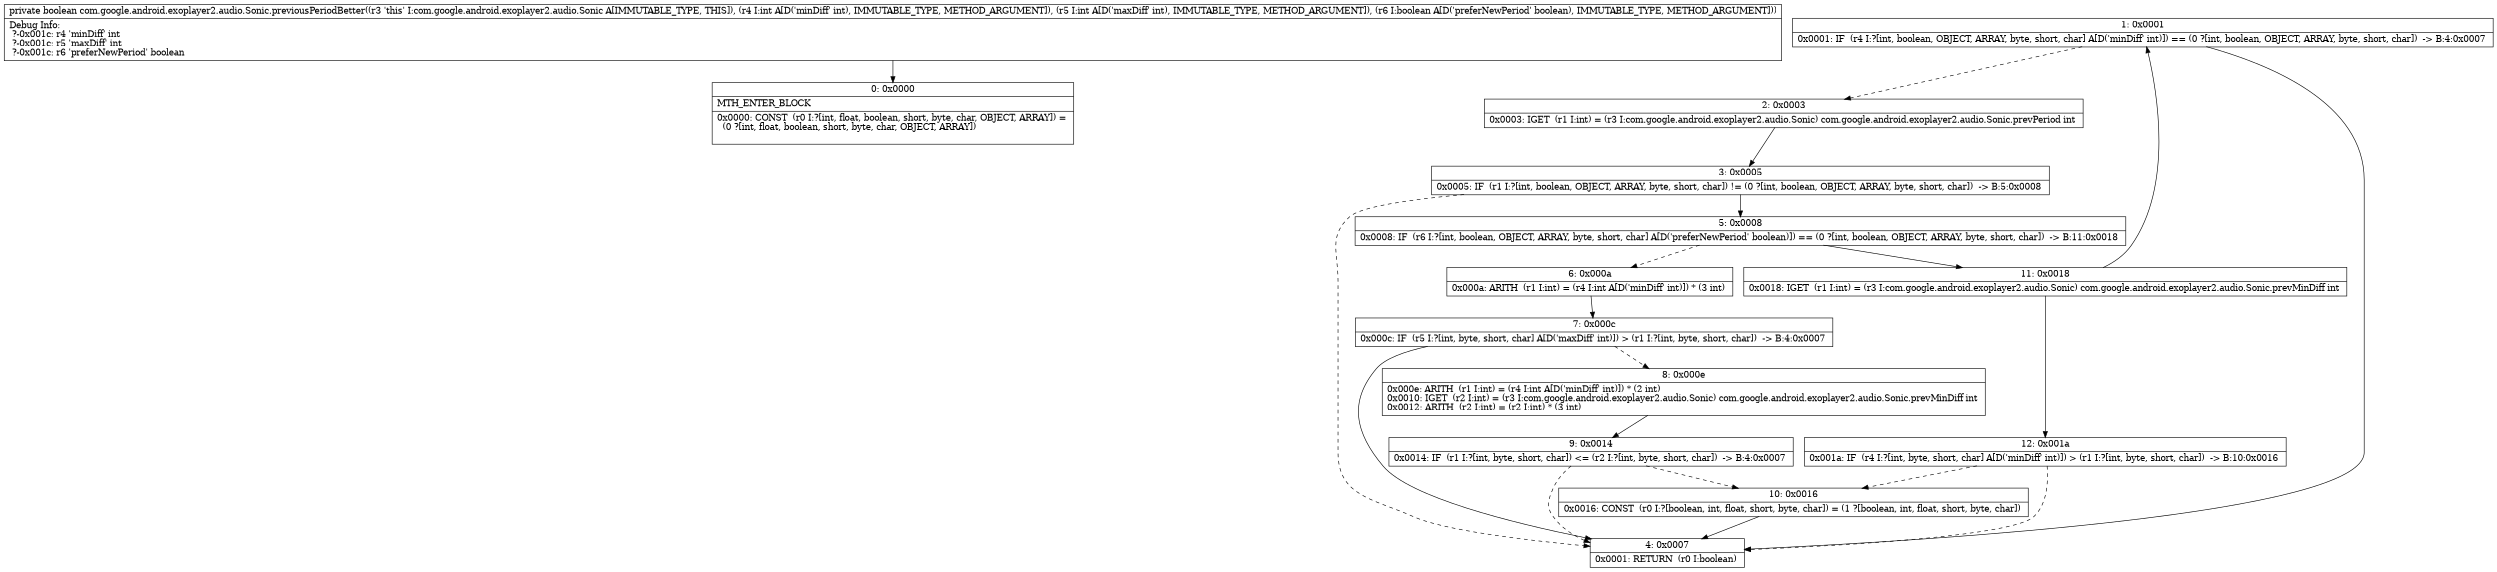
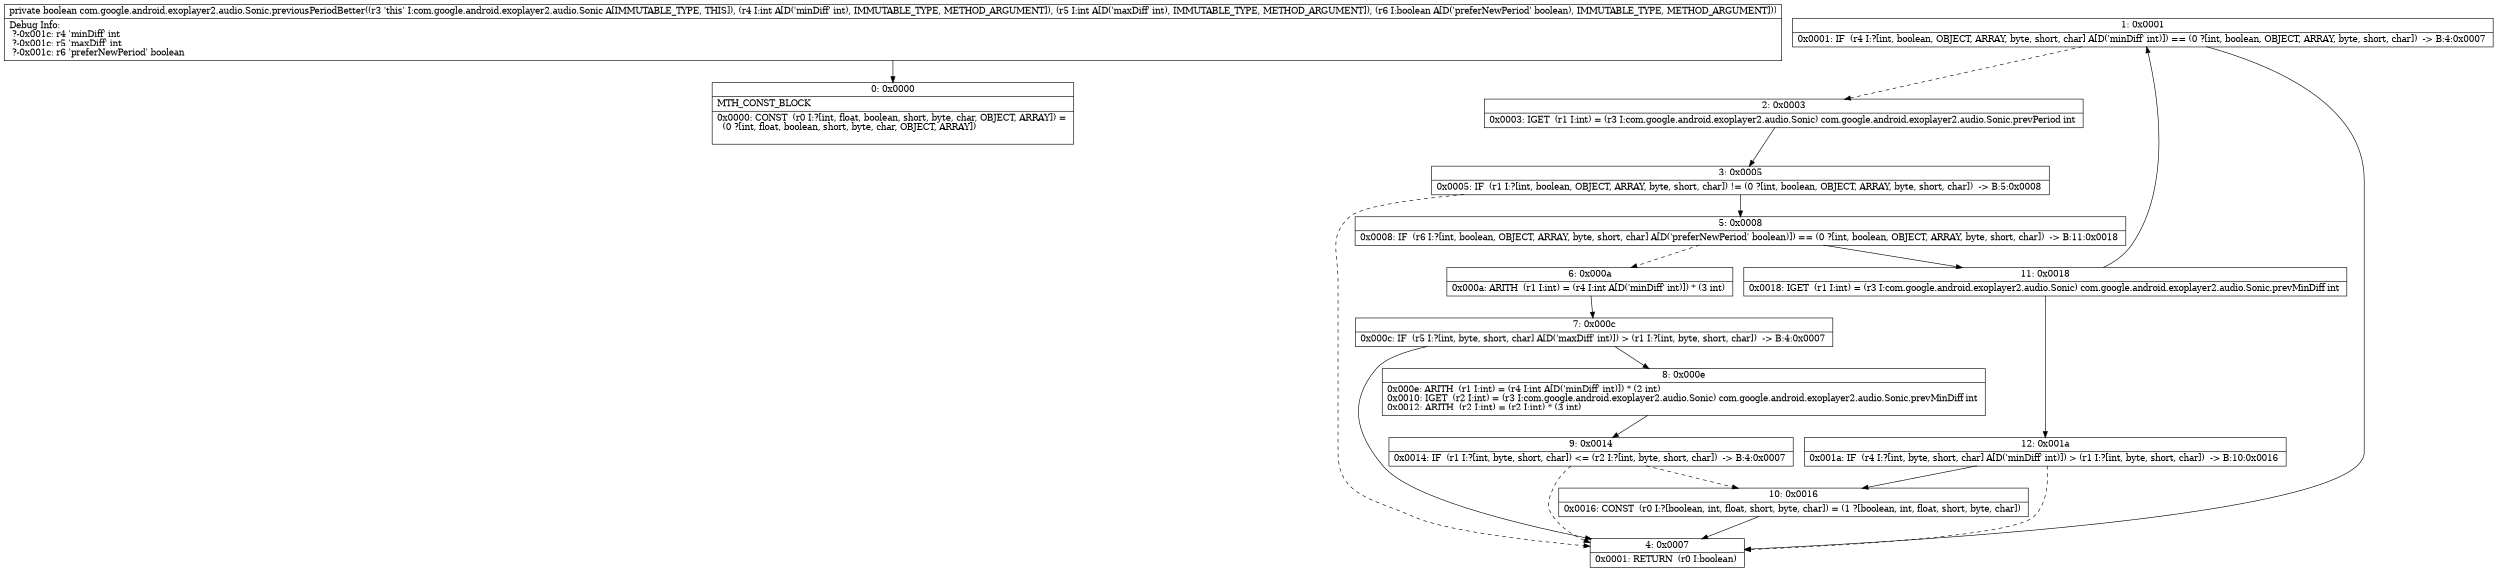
(764, 104) -> (764, 104)
(1629, 356) -> (1629, 356)
(1922, 477) -> (1922, 477)
